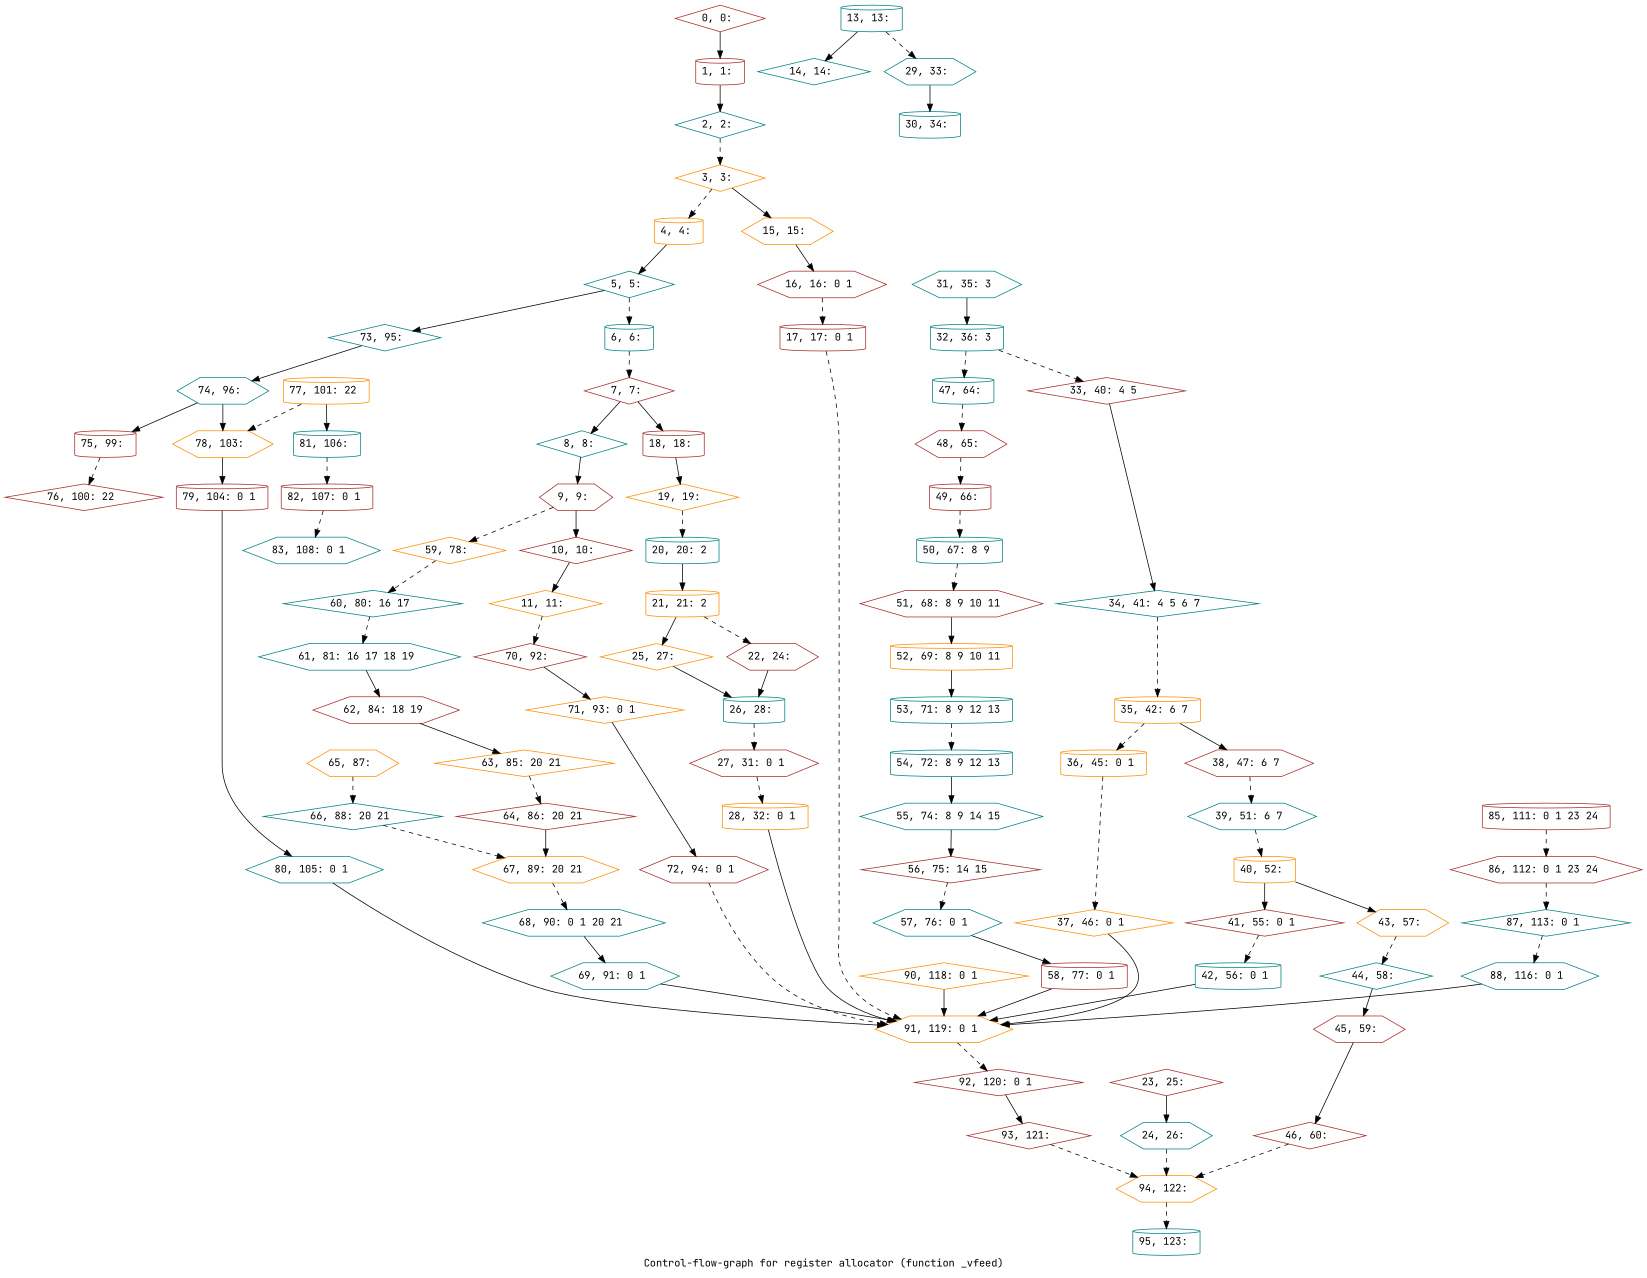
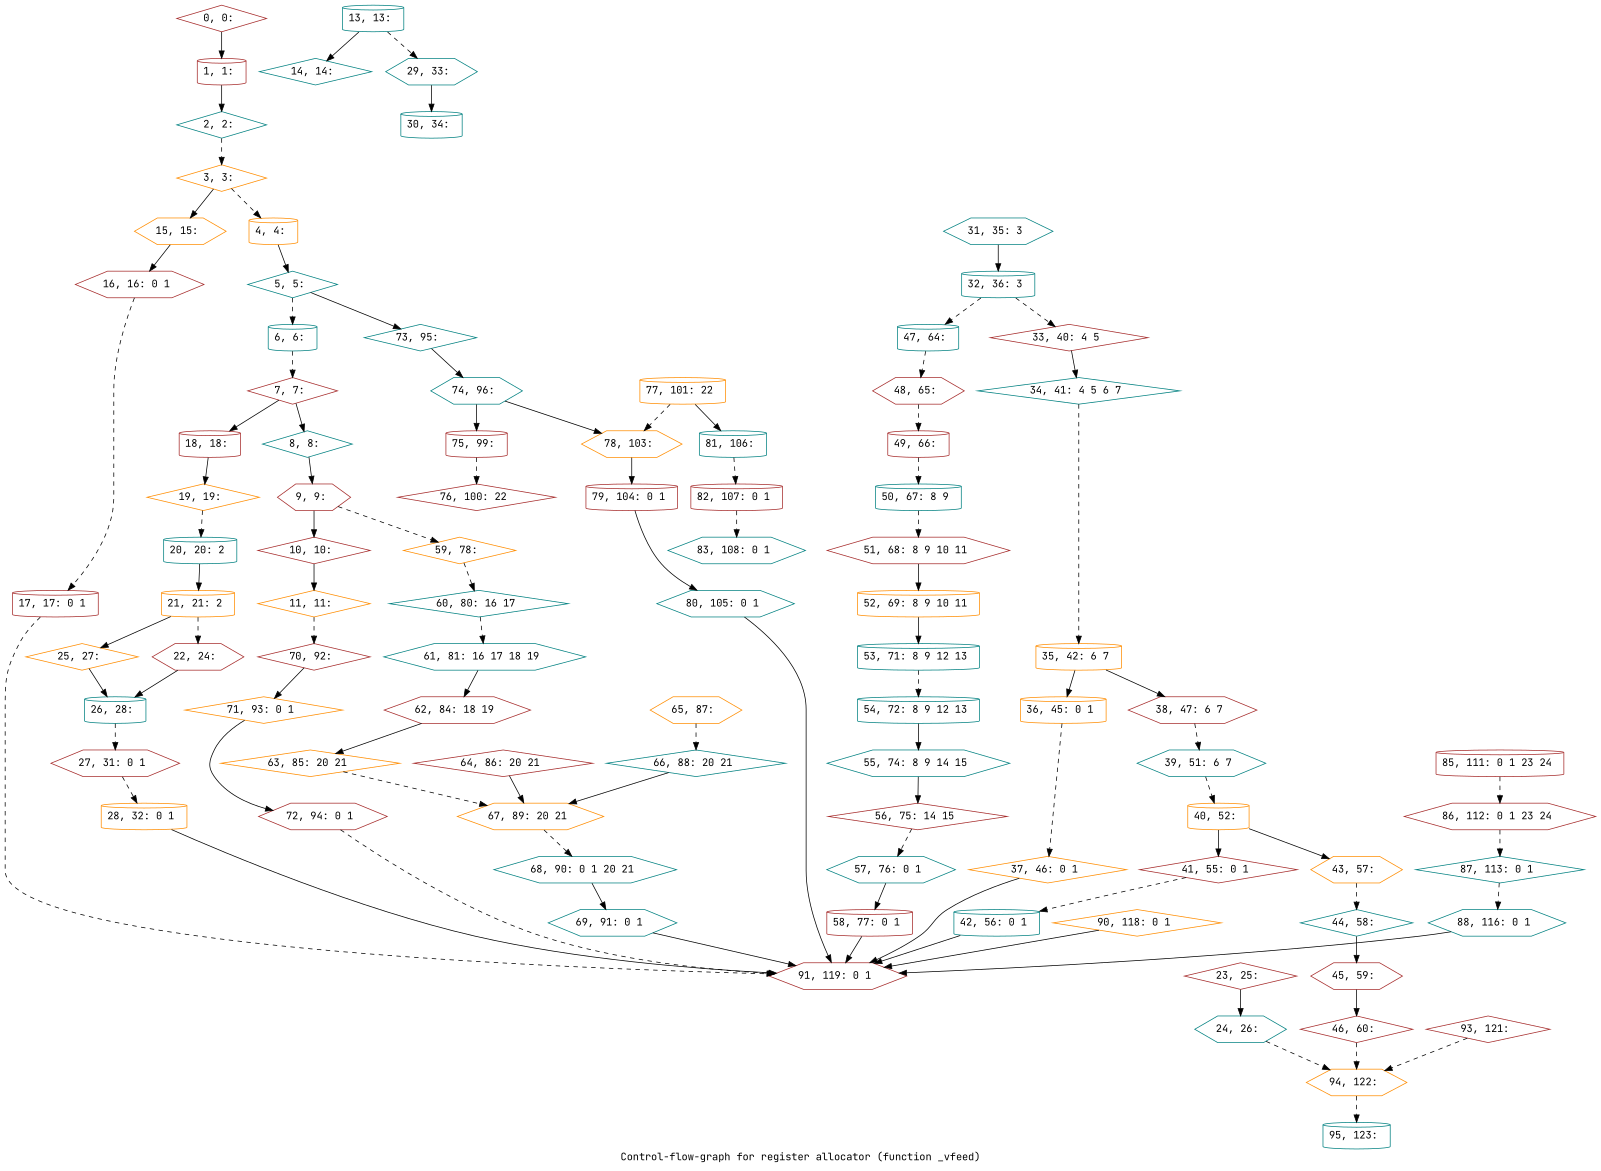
(1133, 734) -> (1072, 680)
(534, 786) -> (412, 788)
(440, 841) -> (622, 787)
(944, 1029) -> (838, 976)
(999, 1082) -> none
